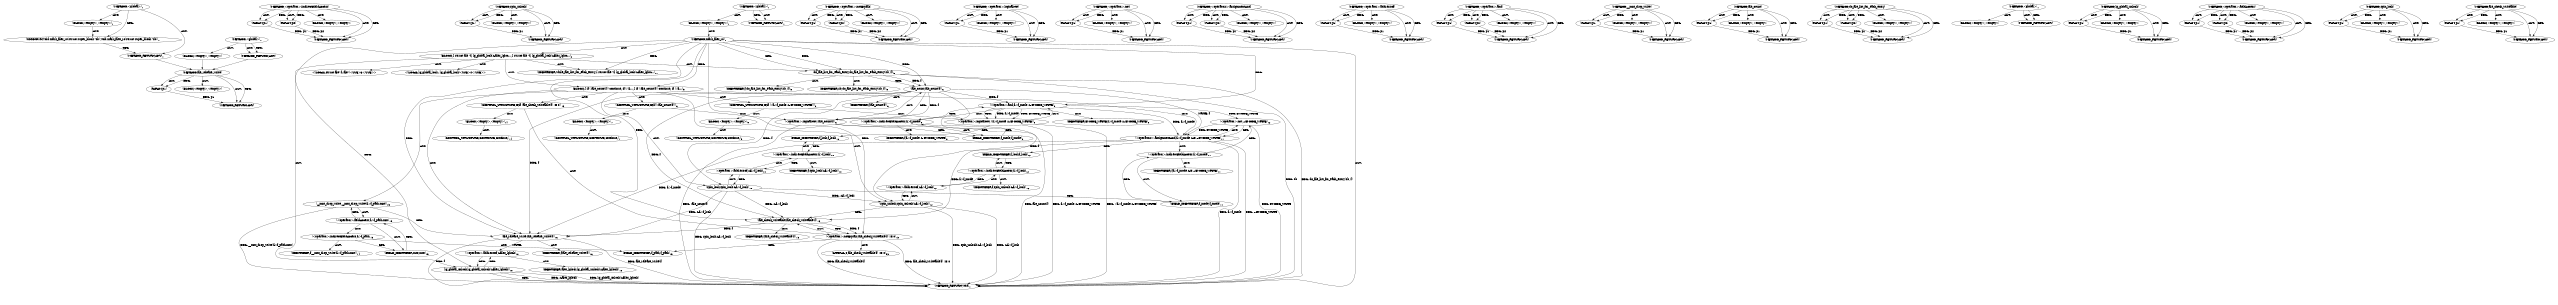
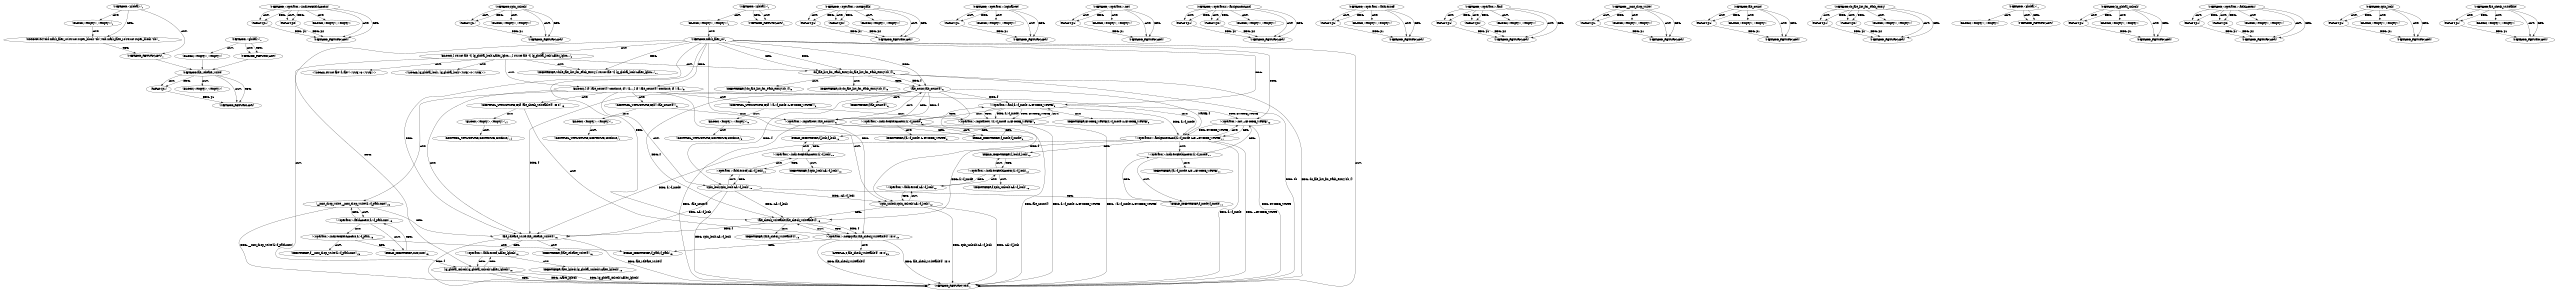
none -> (1050, 45)
(517, 245) -> (517, 245)
(359, 253) -> (359, 253)
